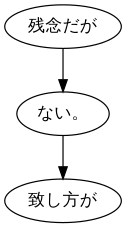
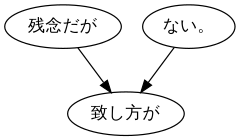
(63, 64) -> (91, 65)
